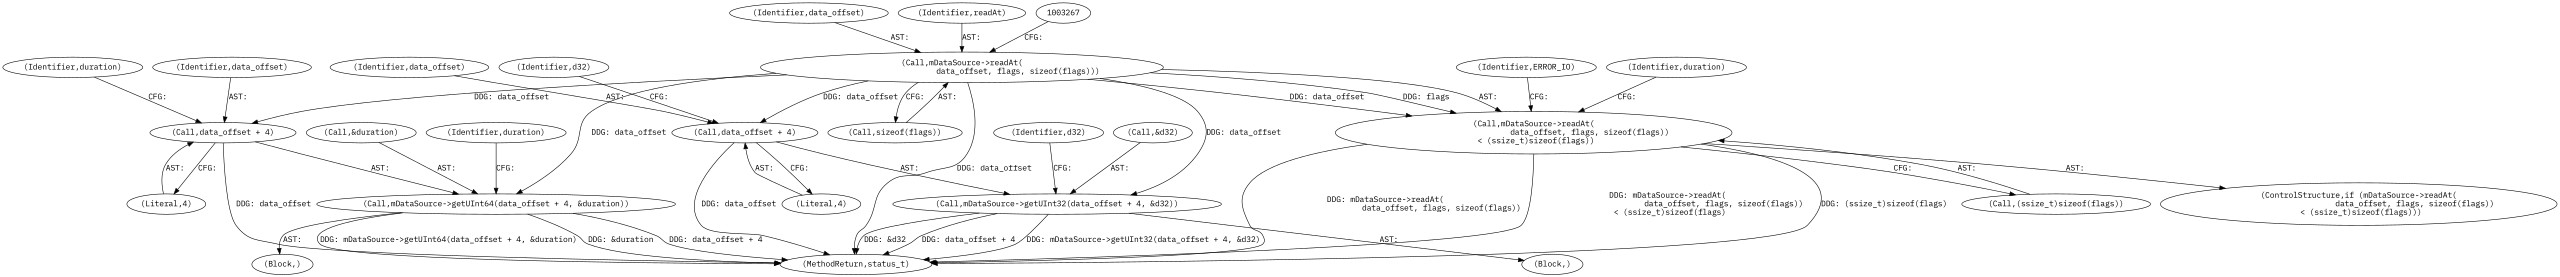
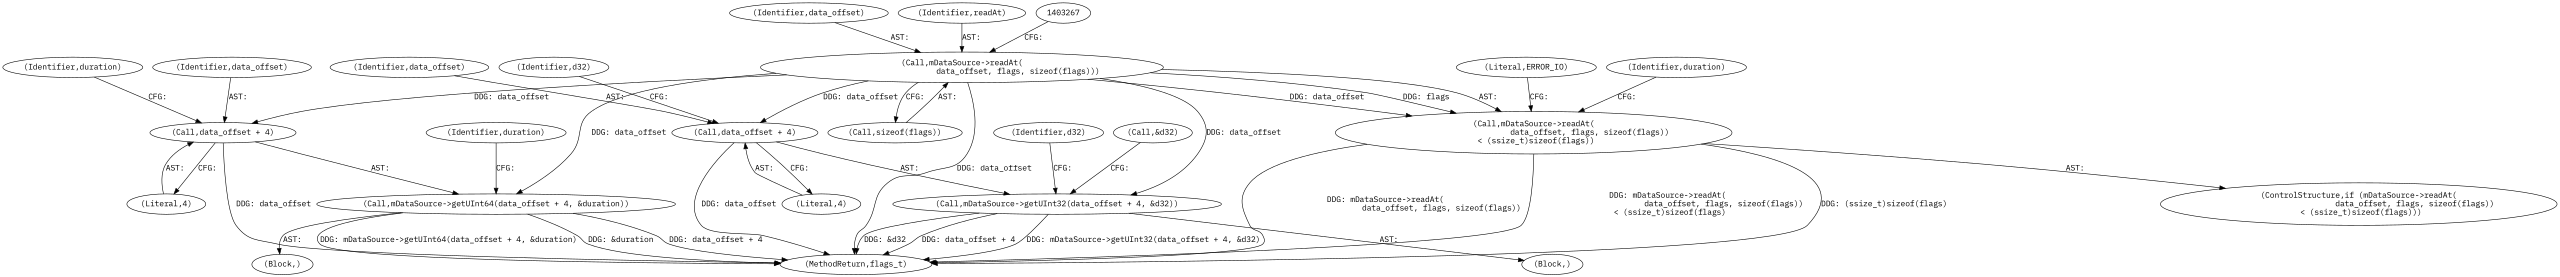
(1063, 13) -> (1063, 13)
(1526, 67) -> (1526, 67)
(361, 133) -> none
(1122, 168) -> (1122, 168)
(2056, 204) -> none
(856, 264) -> (856, 264)
